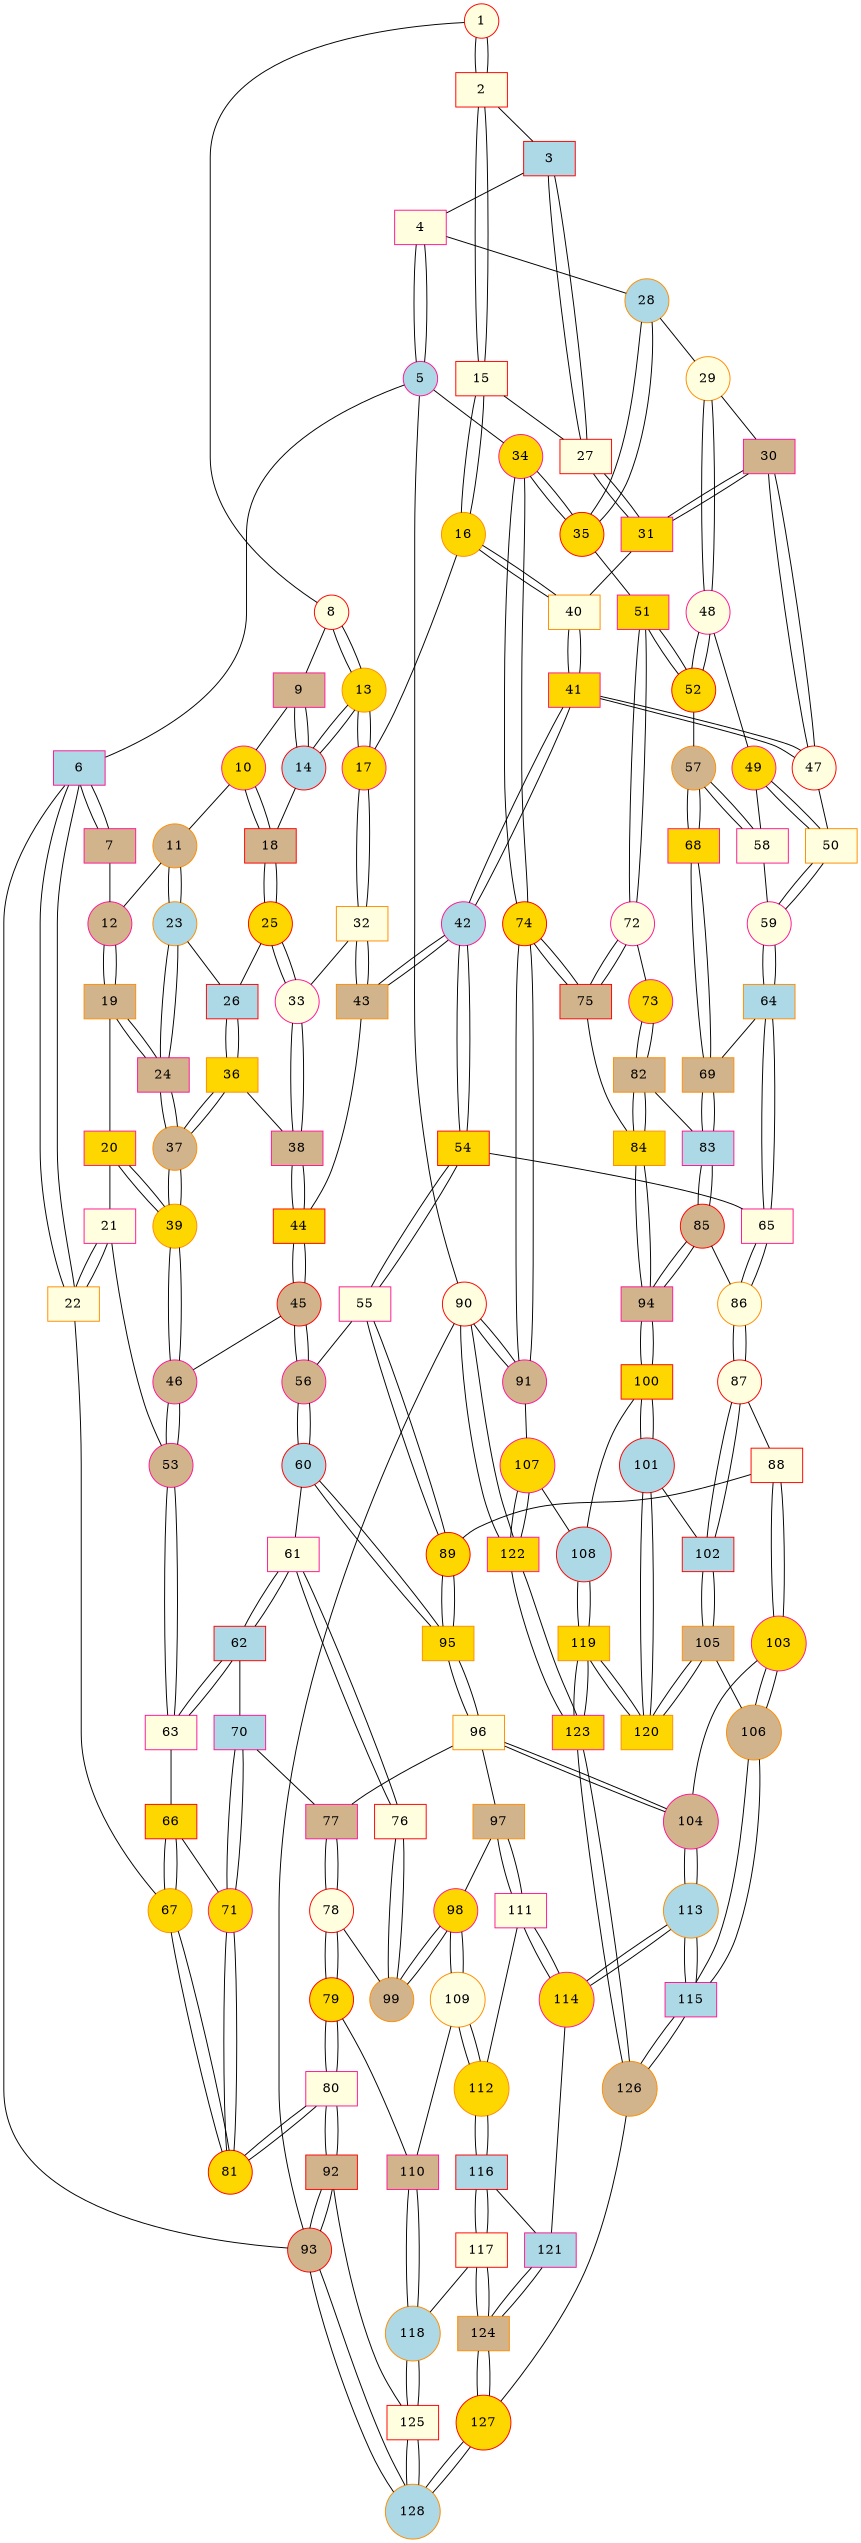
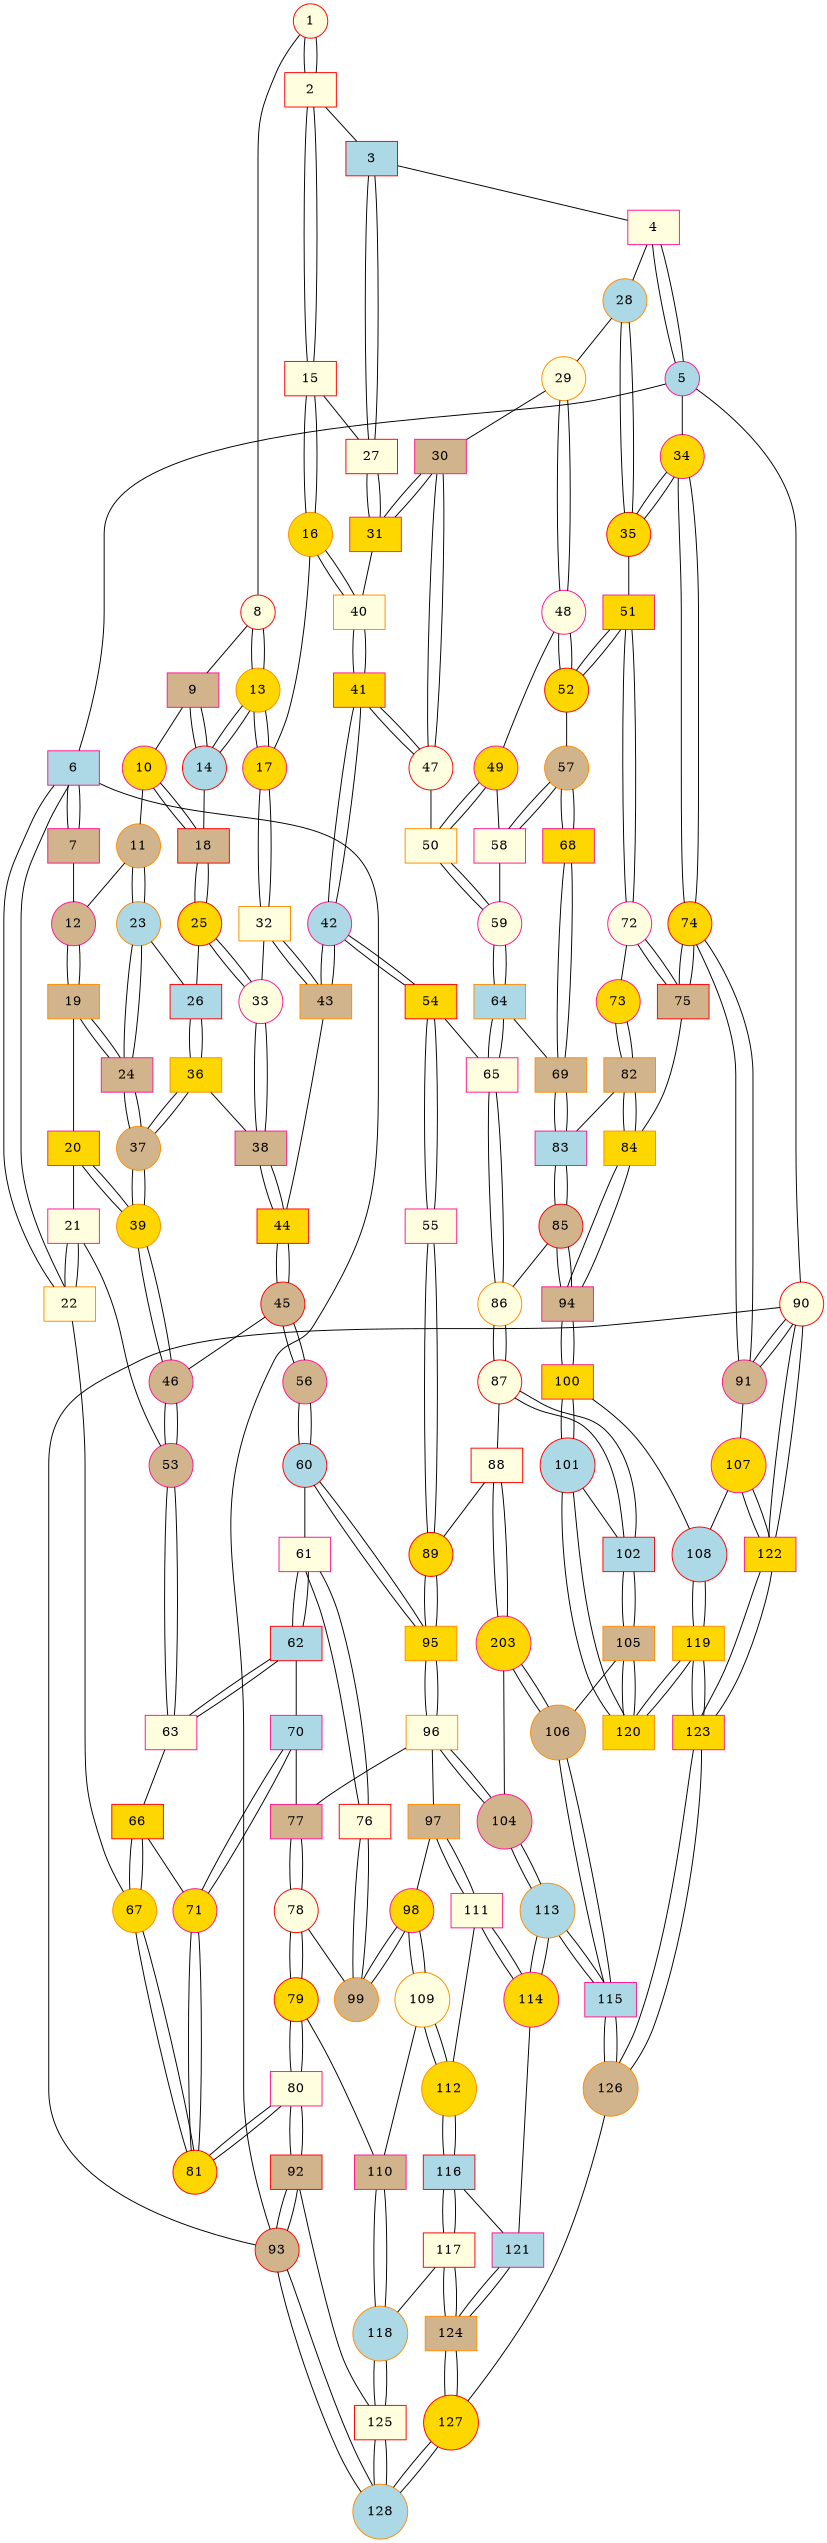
(334, 1343) -> none
(647, 1382) -> (568, 1382)
(779, 1644) -> (504, 1644)
